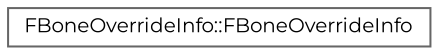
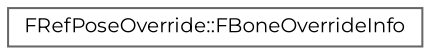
(219, 27) -> (215, 27)
